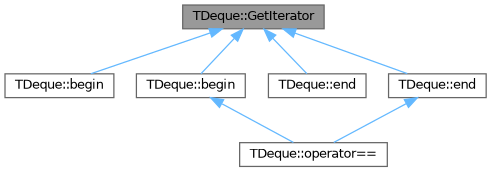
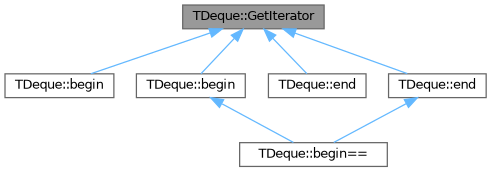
(313, 155) -> (313, 155)
